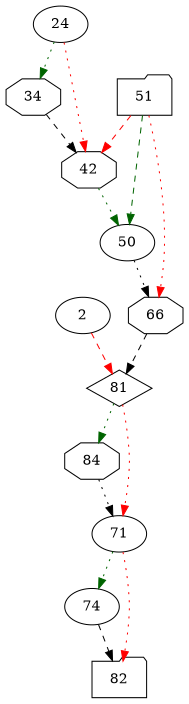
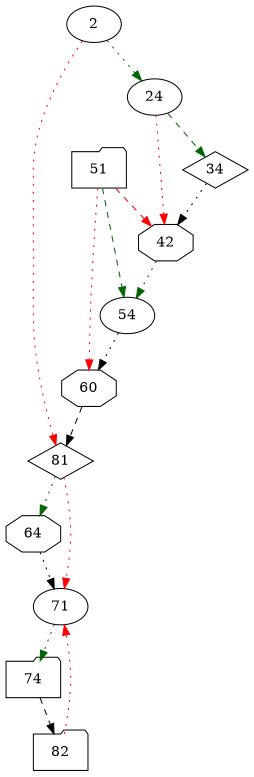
(49, 55) -> (183, 131)
none -> (121, 57)
(33, 97) -> (215, 170)
(58, 130) -> (195, 200)
(127, 243) -> (127, 315)
(156, 315) -> (89, 388)
(99, 349) -> (33, 234)
(92, 461) -> (33, 534)
(129, 602) -> (71, 685)
(92, 607) -> (33, 679)
